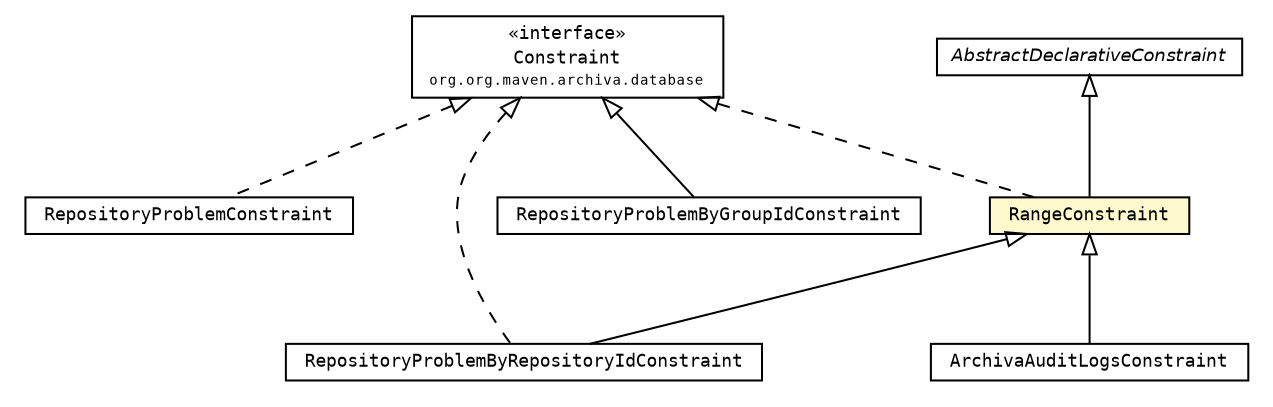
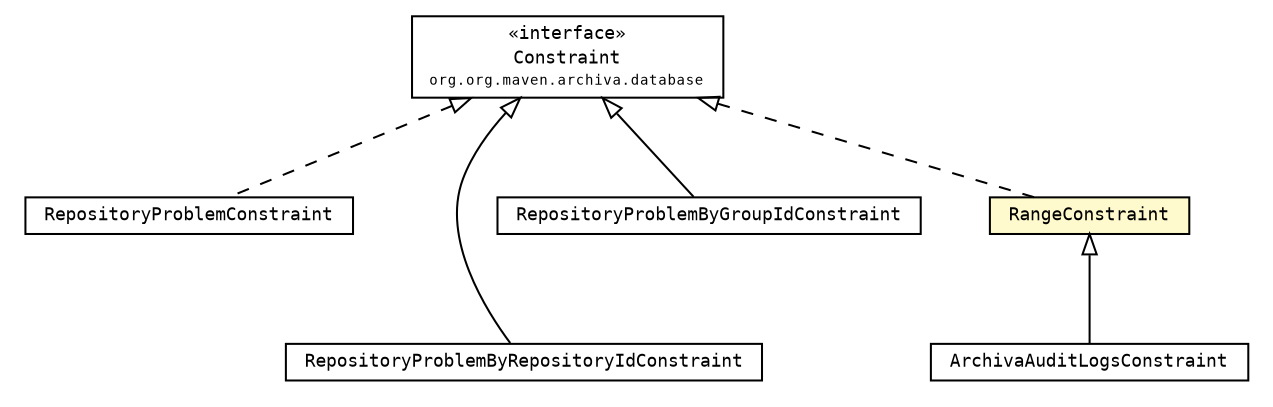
(1090, 57) -> none
(458, 227) -> (458, 227)
(798, 292) -> none
